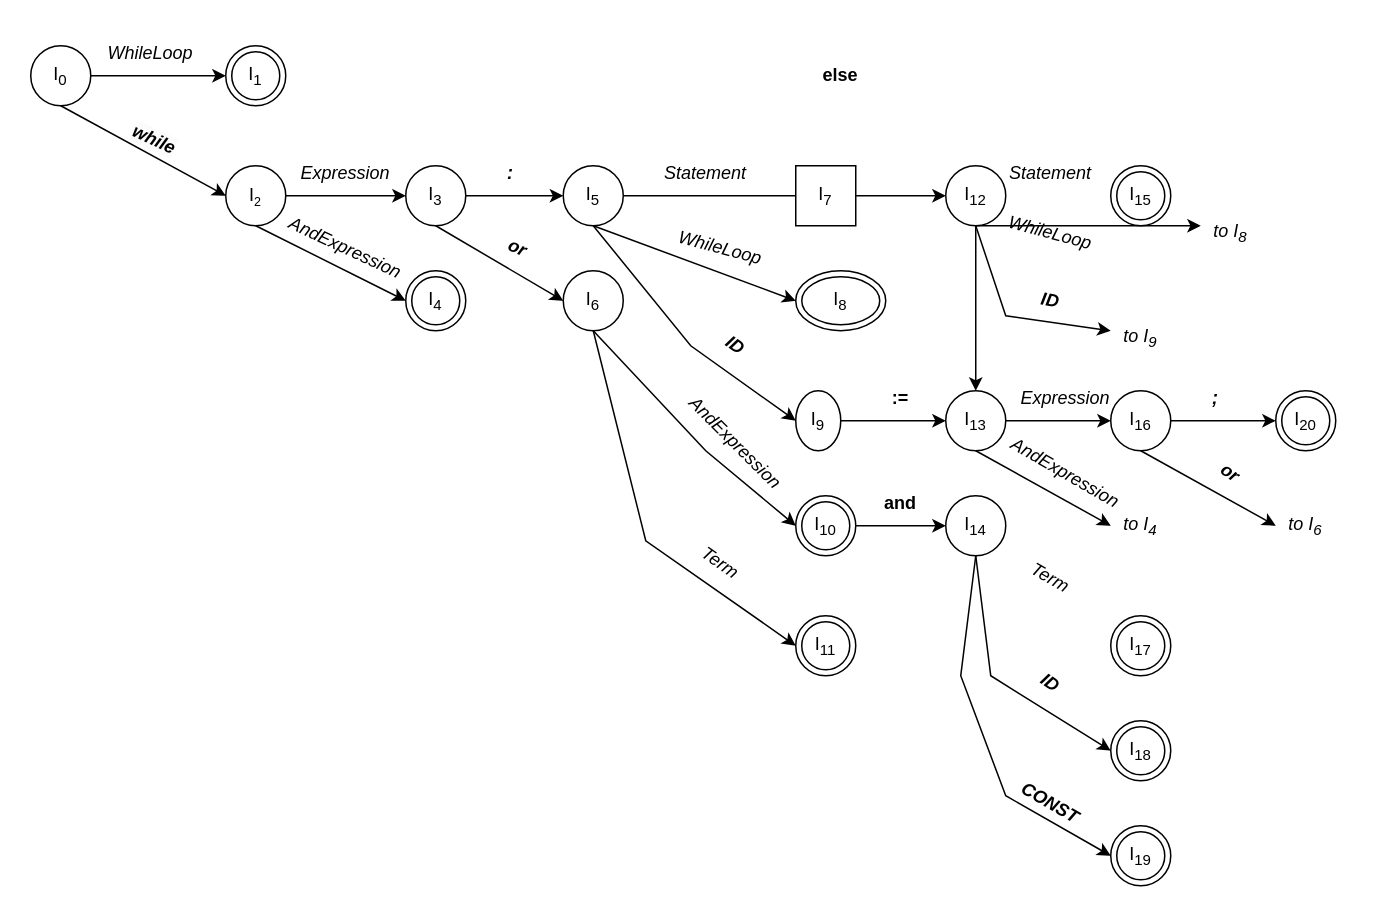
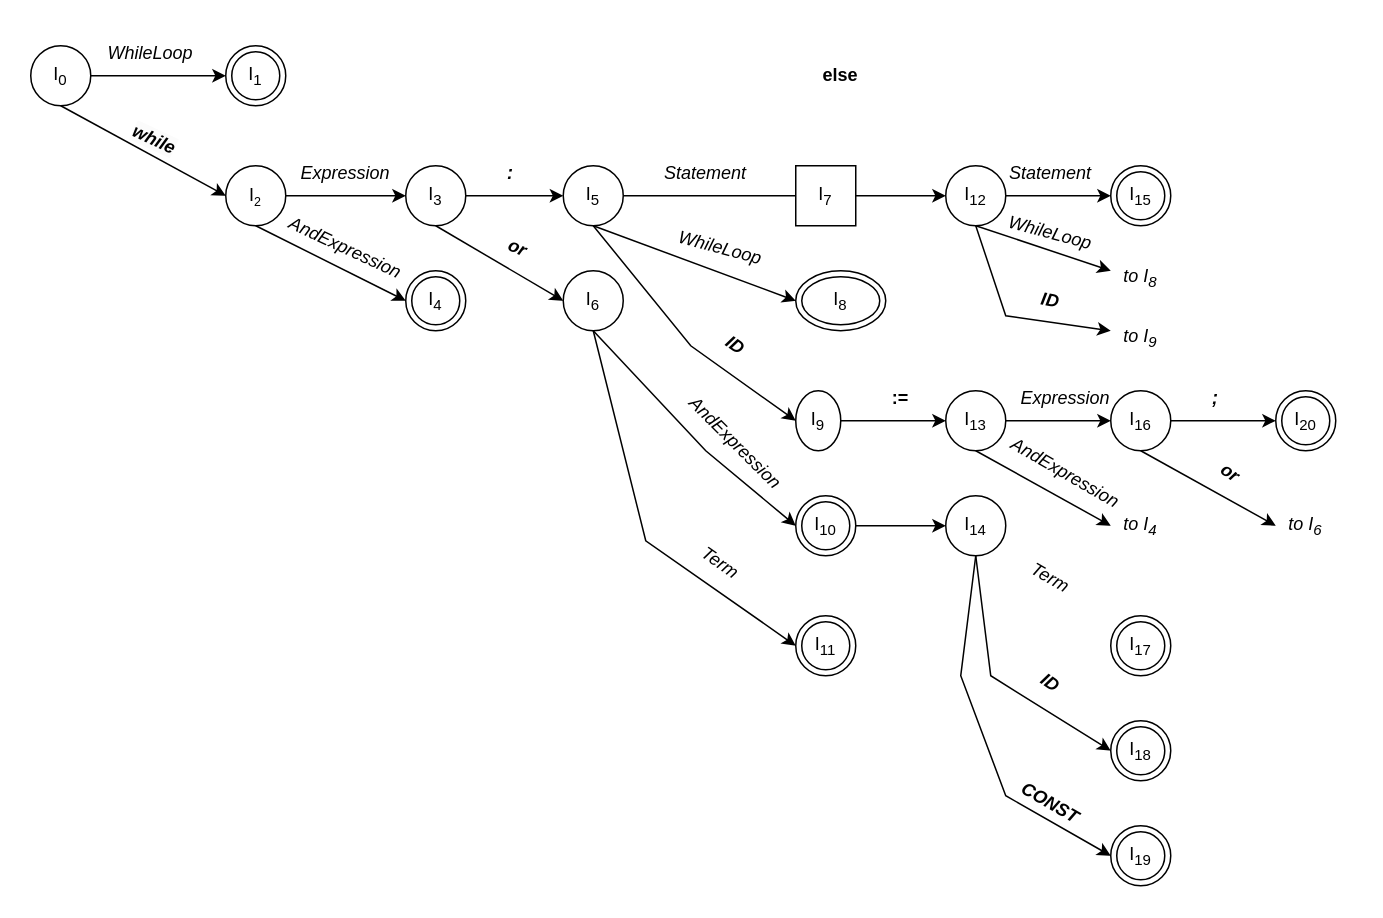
(1231, 233) -> (1141, 278)
(976, 307) -> (1053, 196)
(901, 503) -> none
